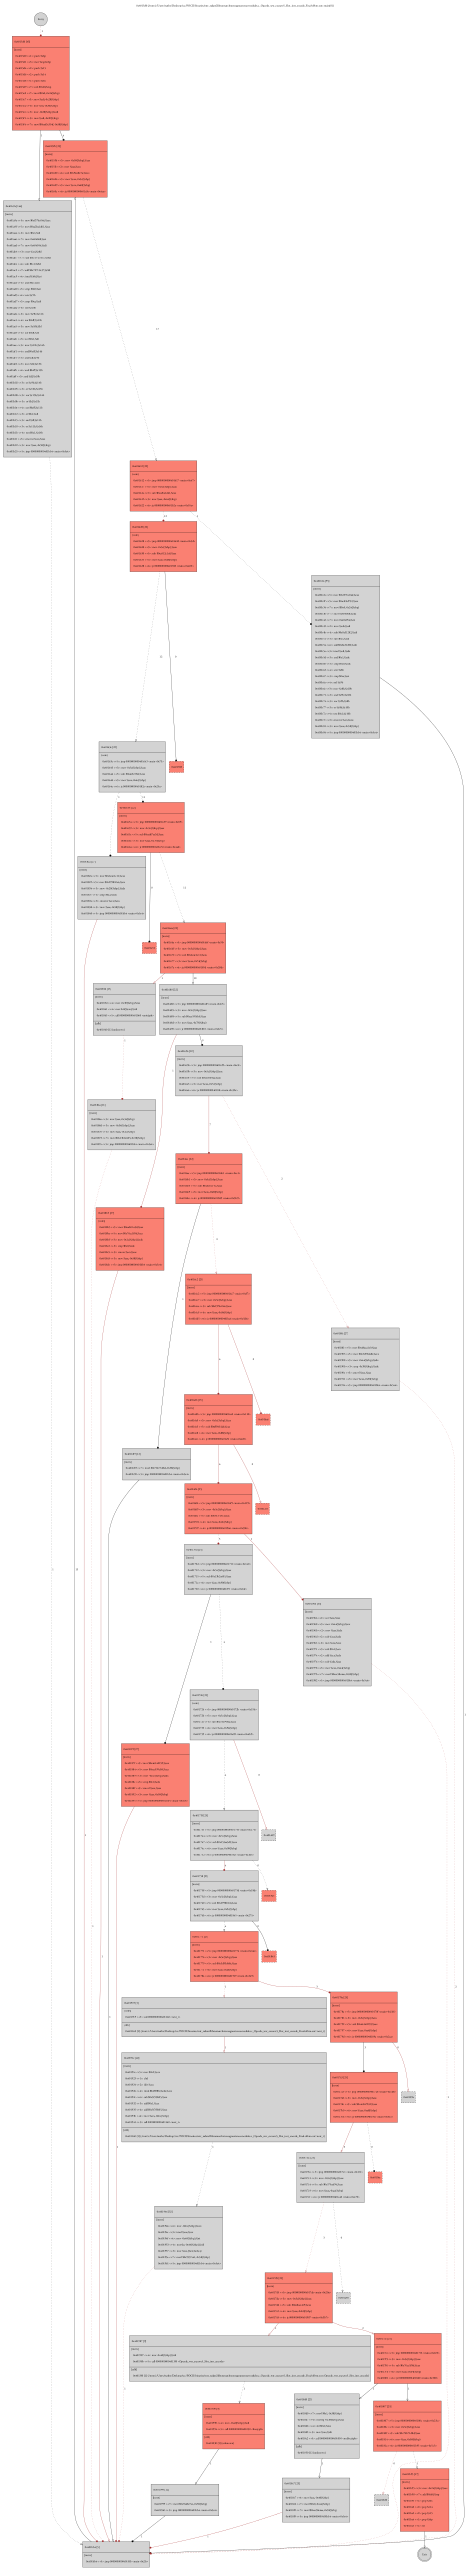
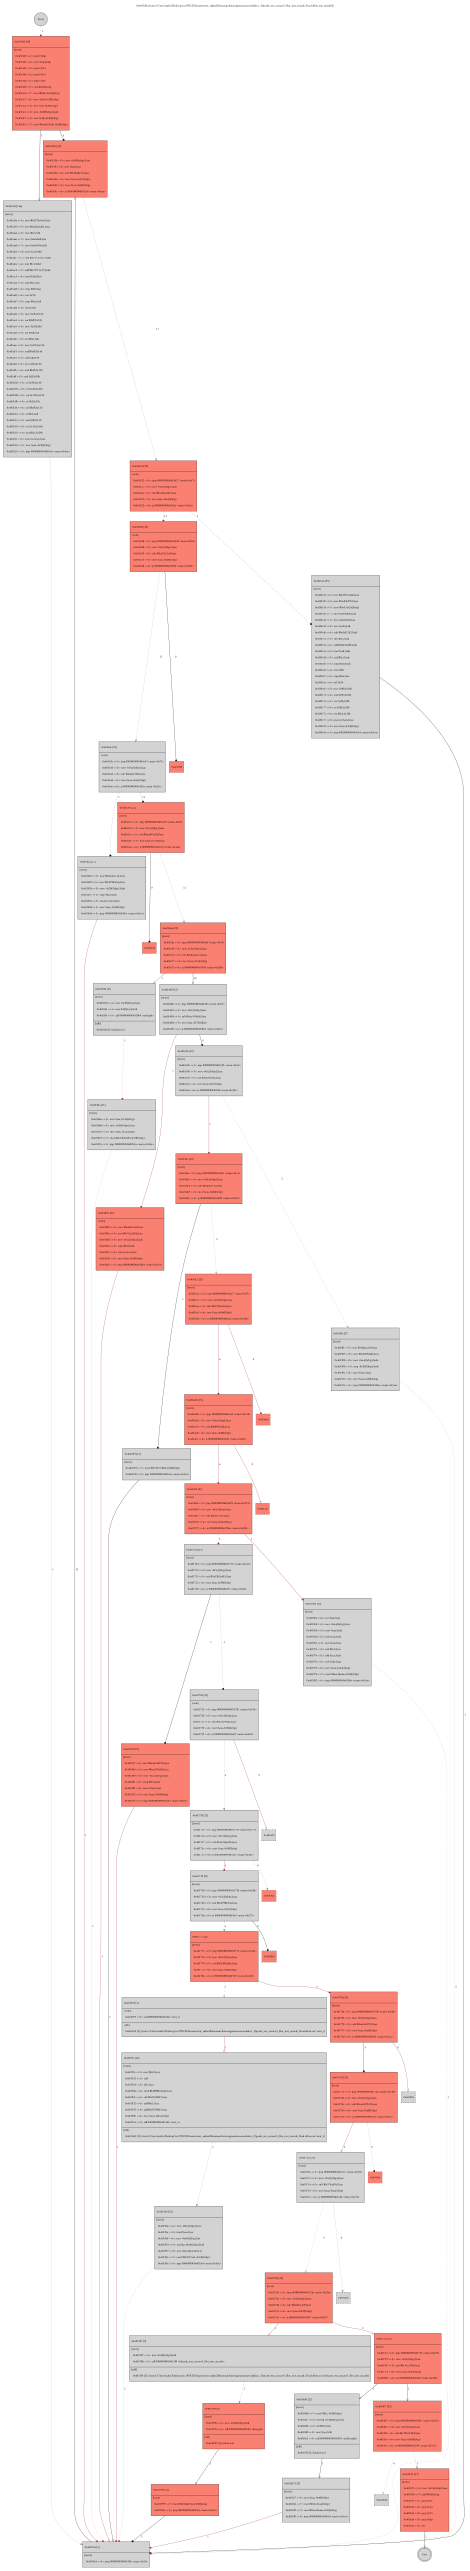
(185, 2500) -> (185, 2500)
